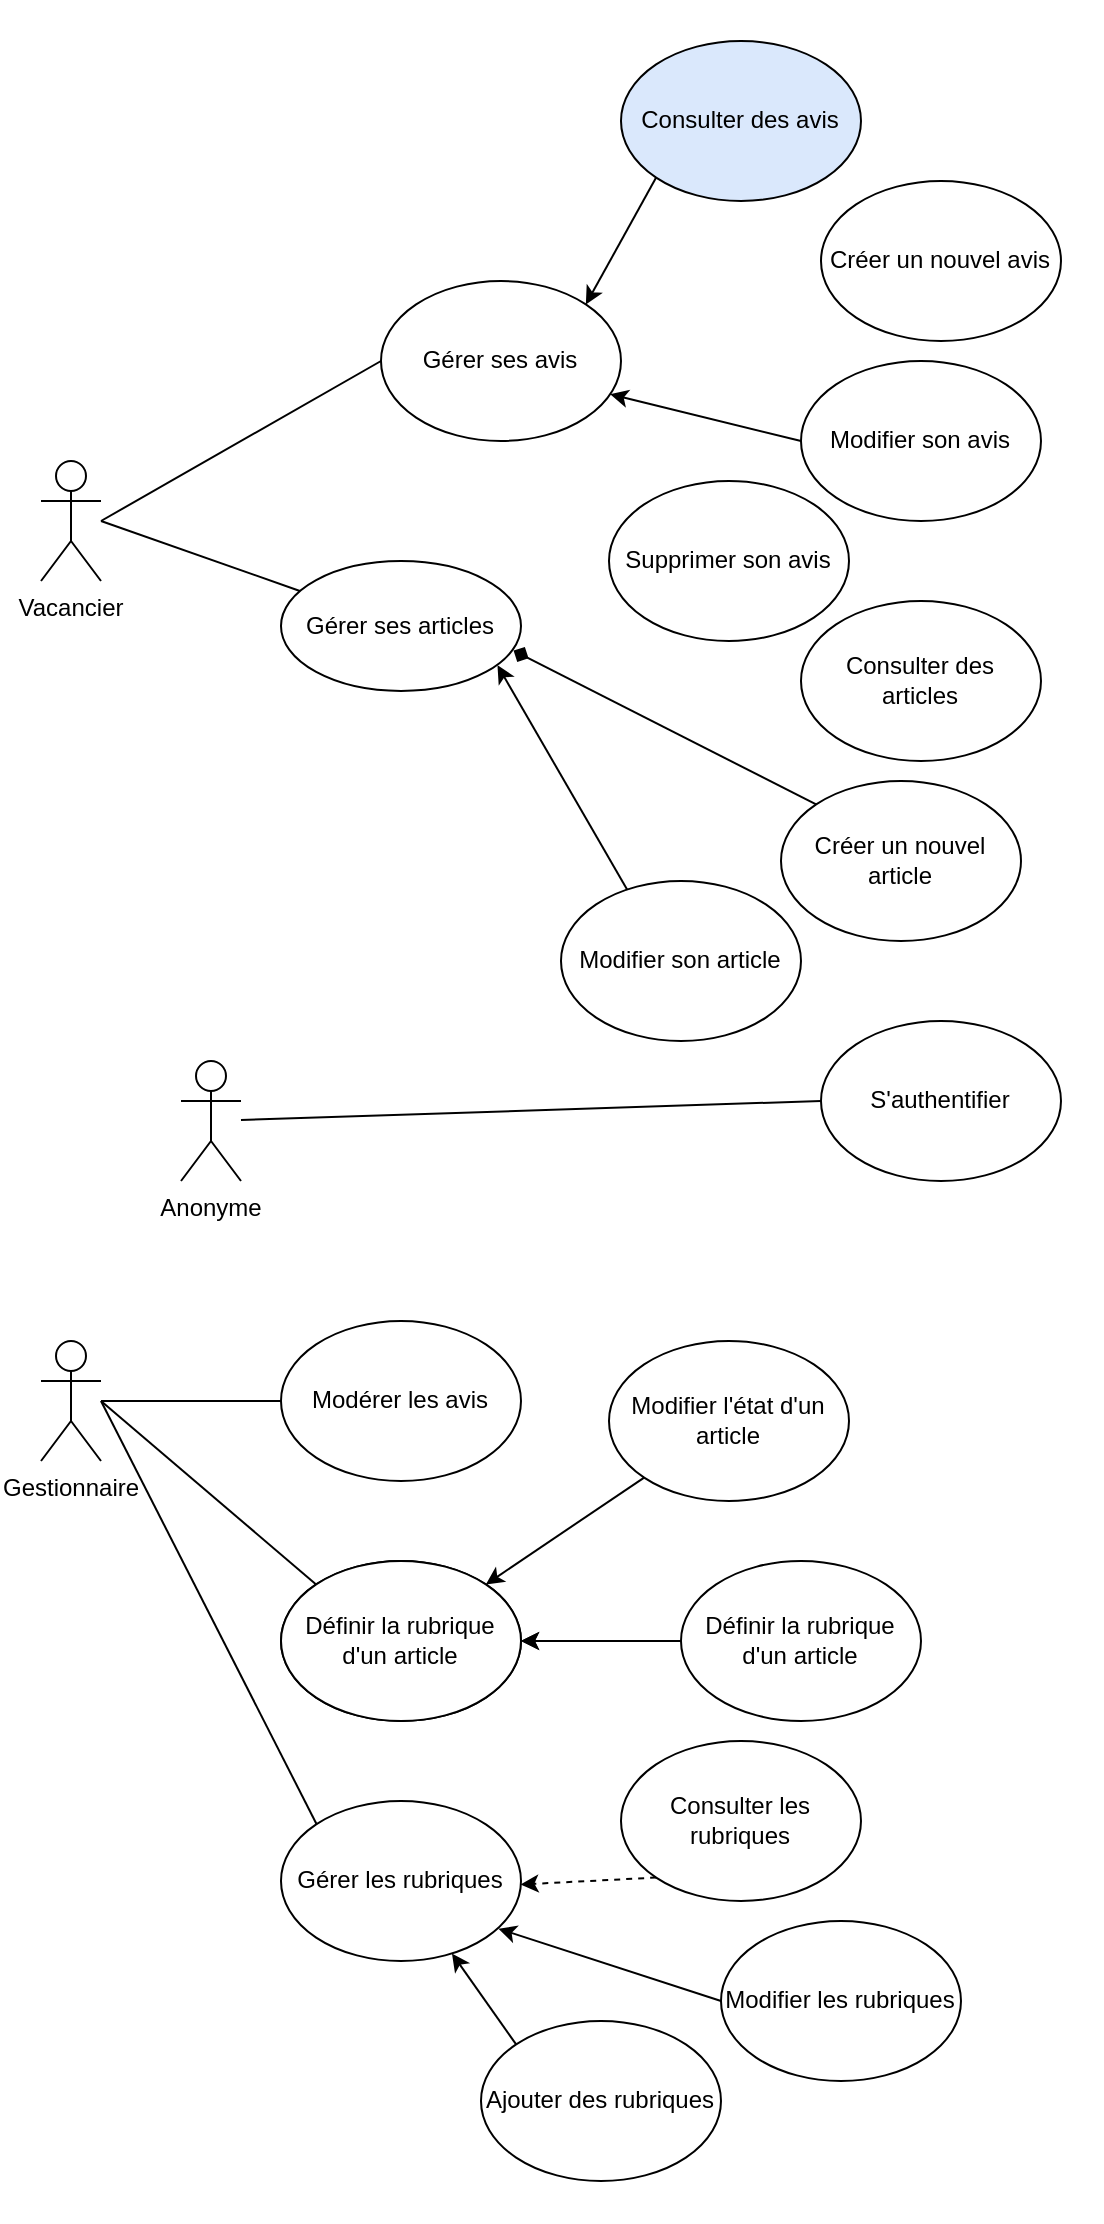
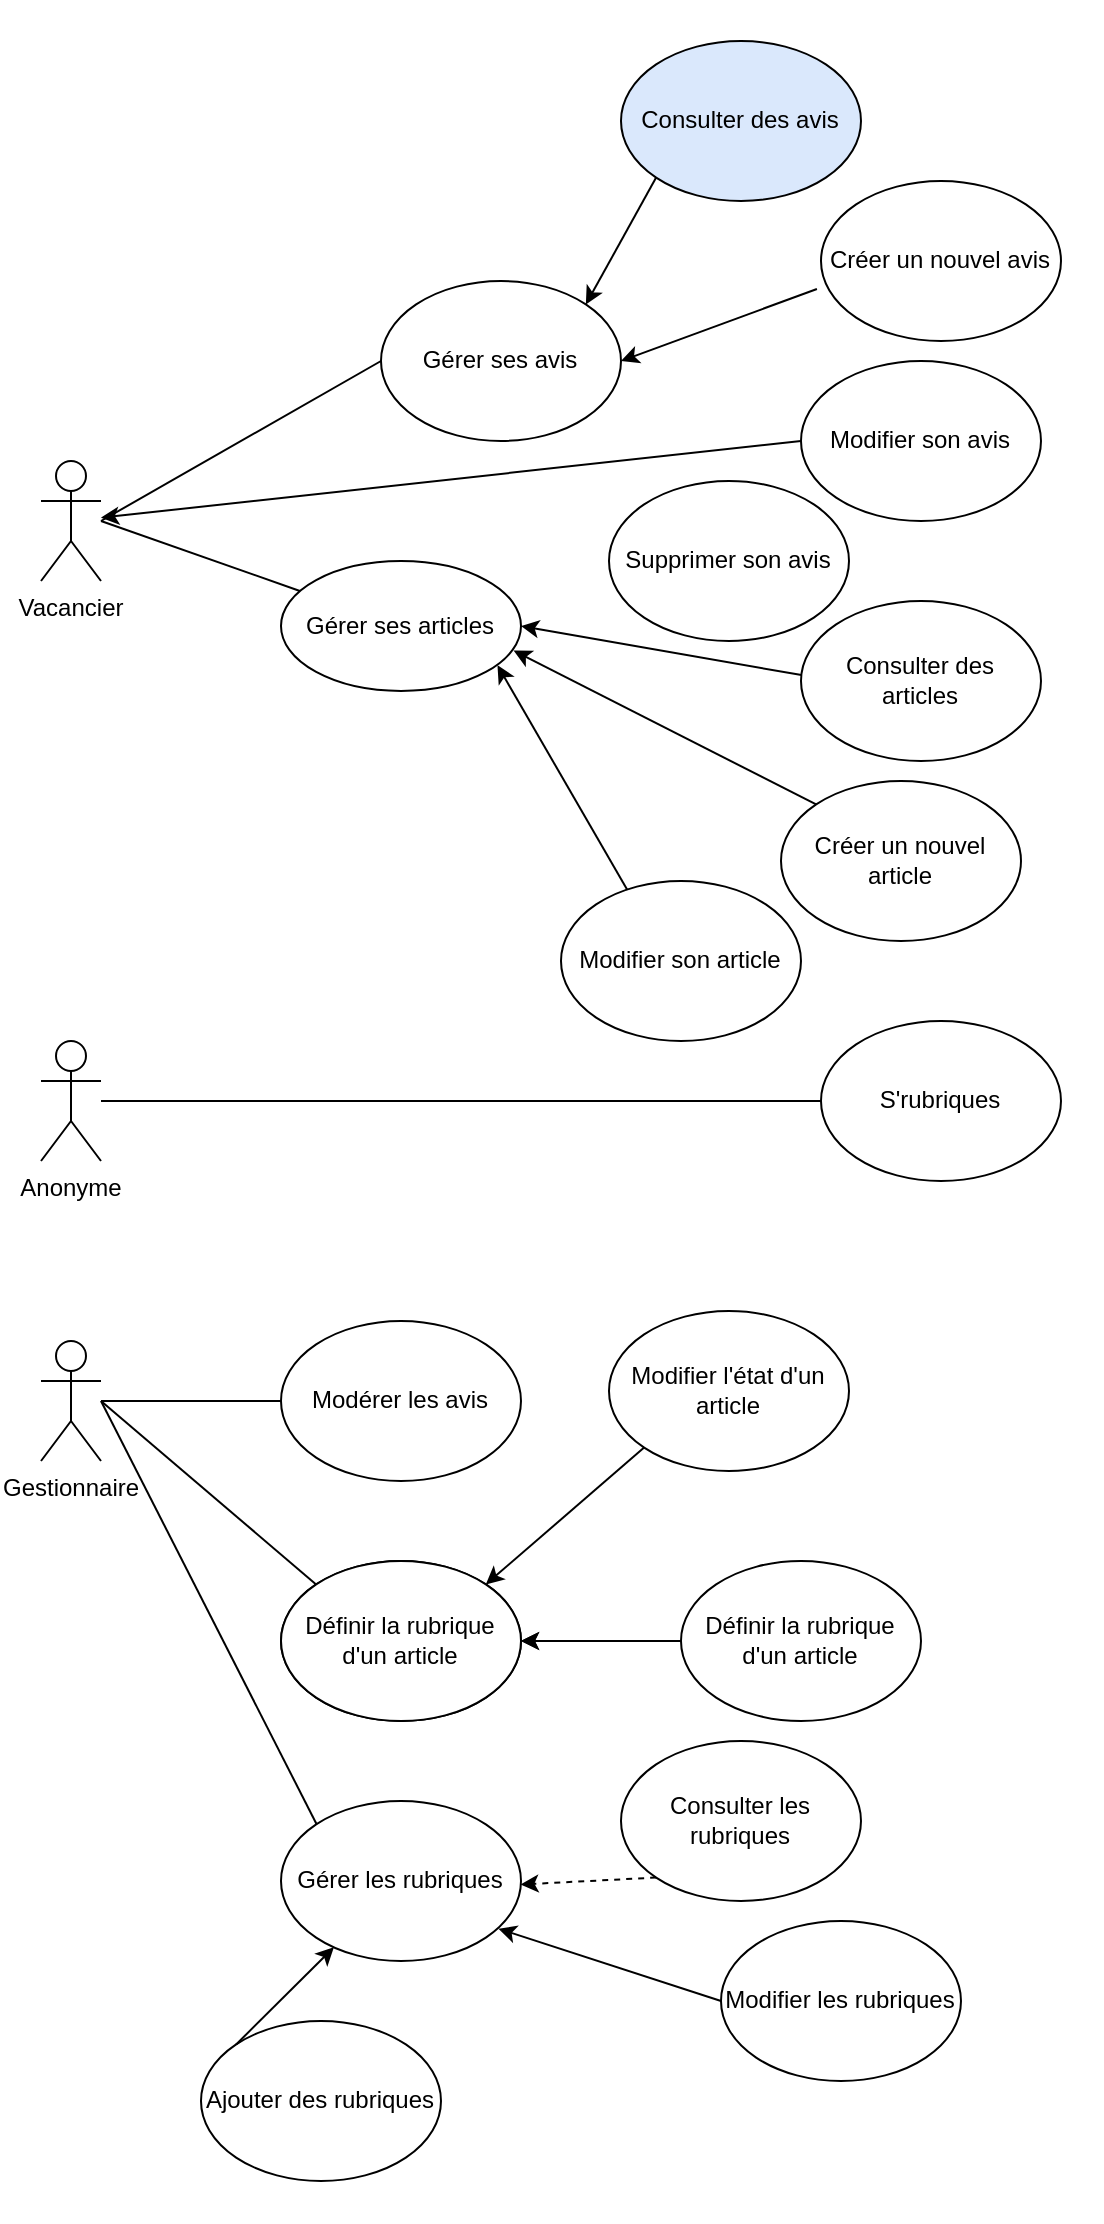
none -> (725, 323)
(711, 419) -> (459, 478)
none -> (668, 652)
(528, 658) -> (527, 657)
(941, 1101) -> (941, 1101)
(211, 1121) -> (71, 1101)
(729, 1421) -> (729, 1391)
(601, 2101) -> (321, 2101)
